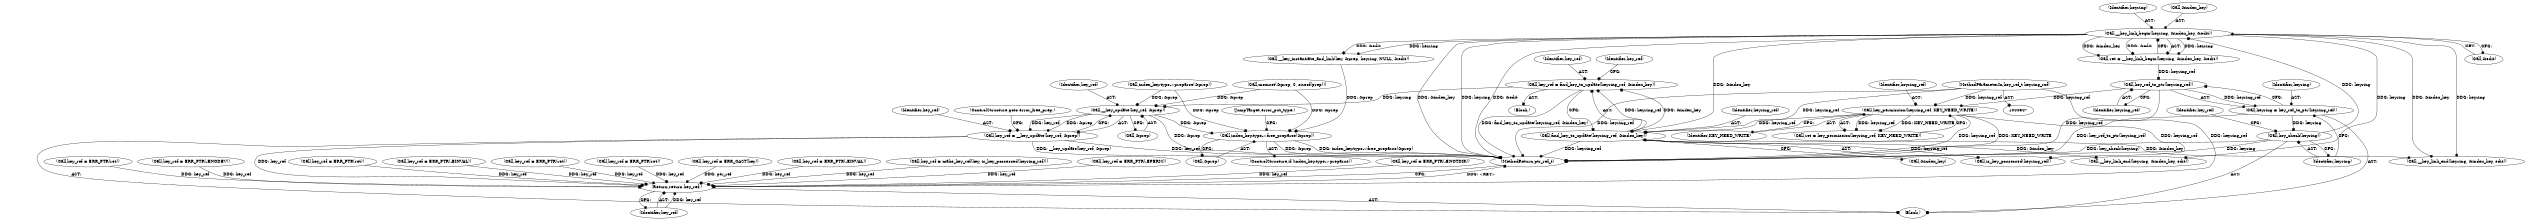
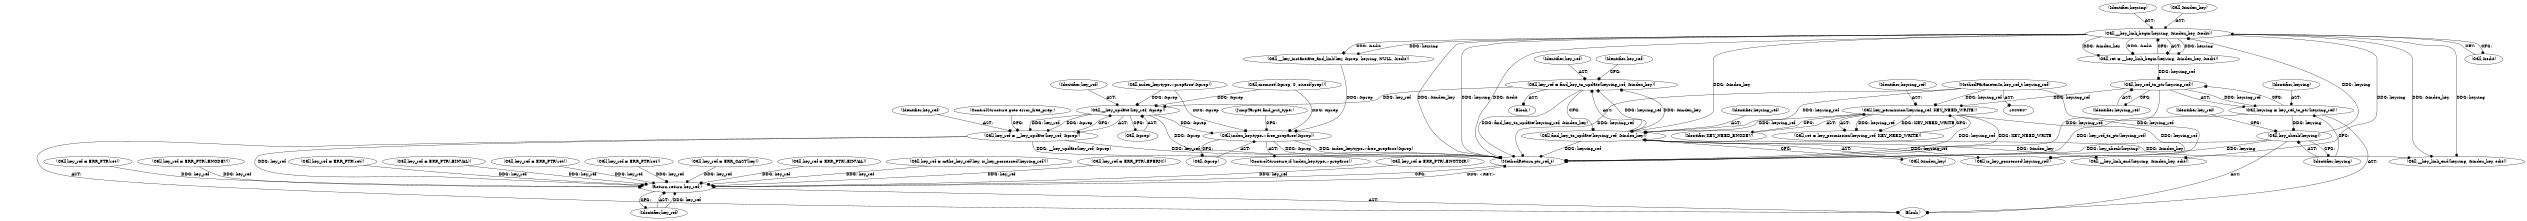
(1397, 98) -> (1397, 98)
(1265, 110) -> (1265, 110)
(1719, 136) -> (1719, 136)
(1835, 146) -> (1835, 146)
(718, 174) -> (718, 174)
(1571, 181) -> (2192, 129)
